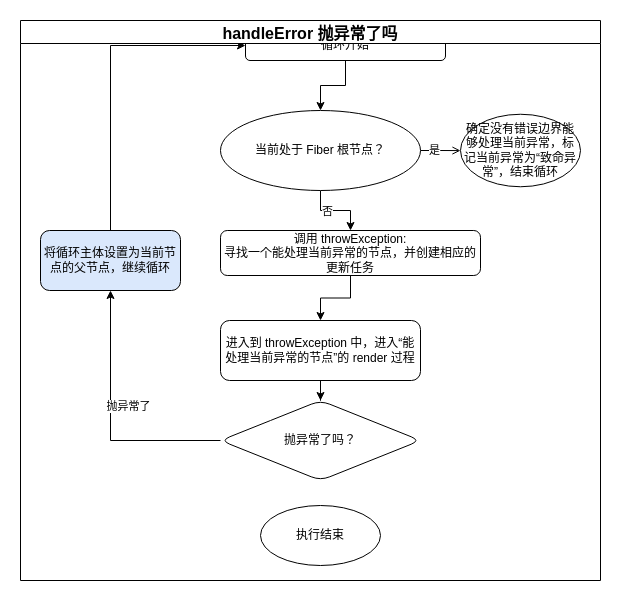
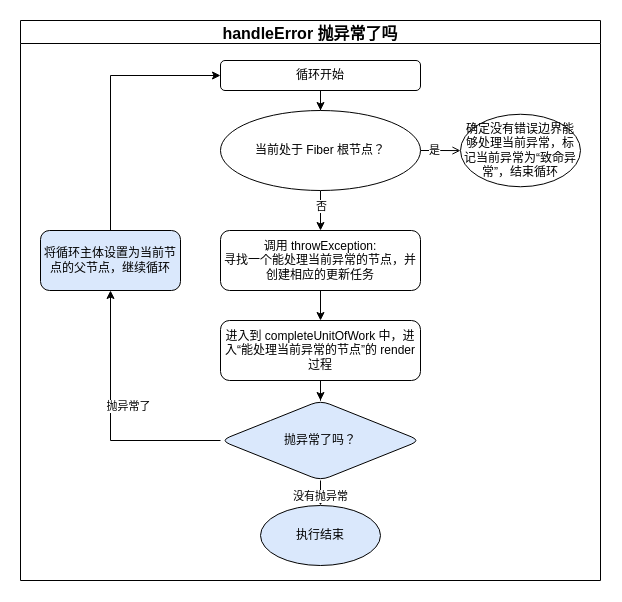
(346, 46) -> (321, 76)
(351, 253) -> (321, 261)
(321, 351) -> (321, 351)
(321, 441) -> (321, 441)
none -> (321, 497)
(321, 536) -> (321, 536)
